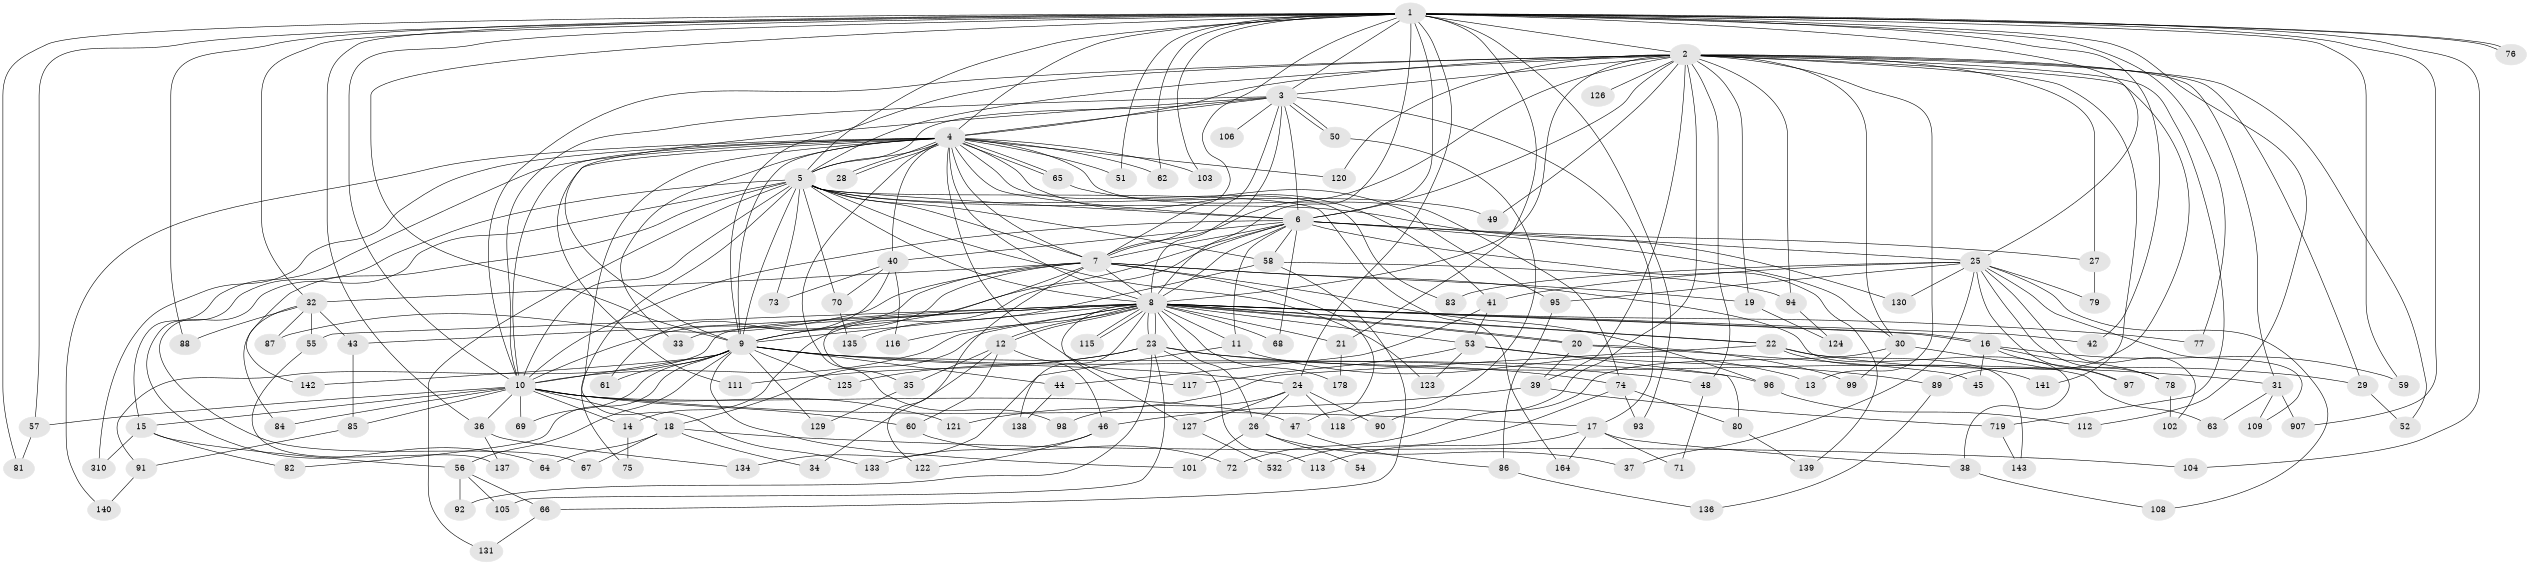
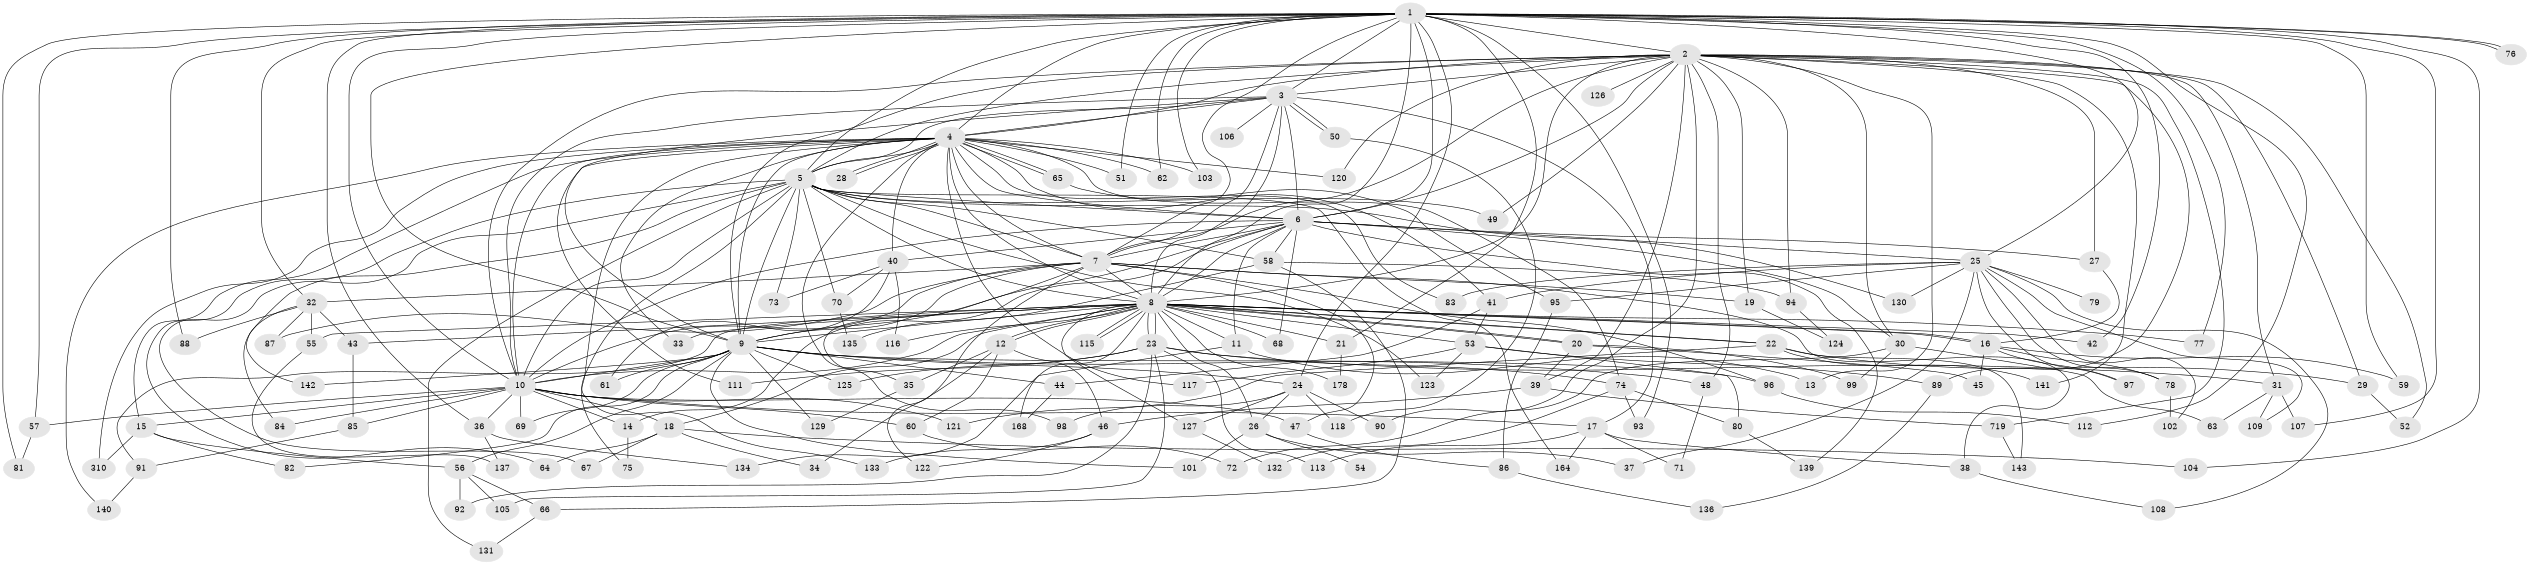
(2095, 282) -> (2107, 320)
(1019, 427) -> (1019, 427)
(2298, 427) -> (2298, 427)
(1275, 469) -> (1275, 469)
